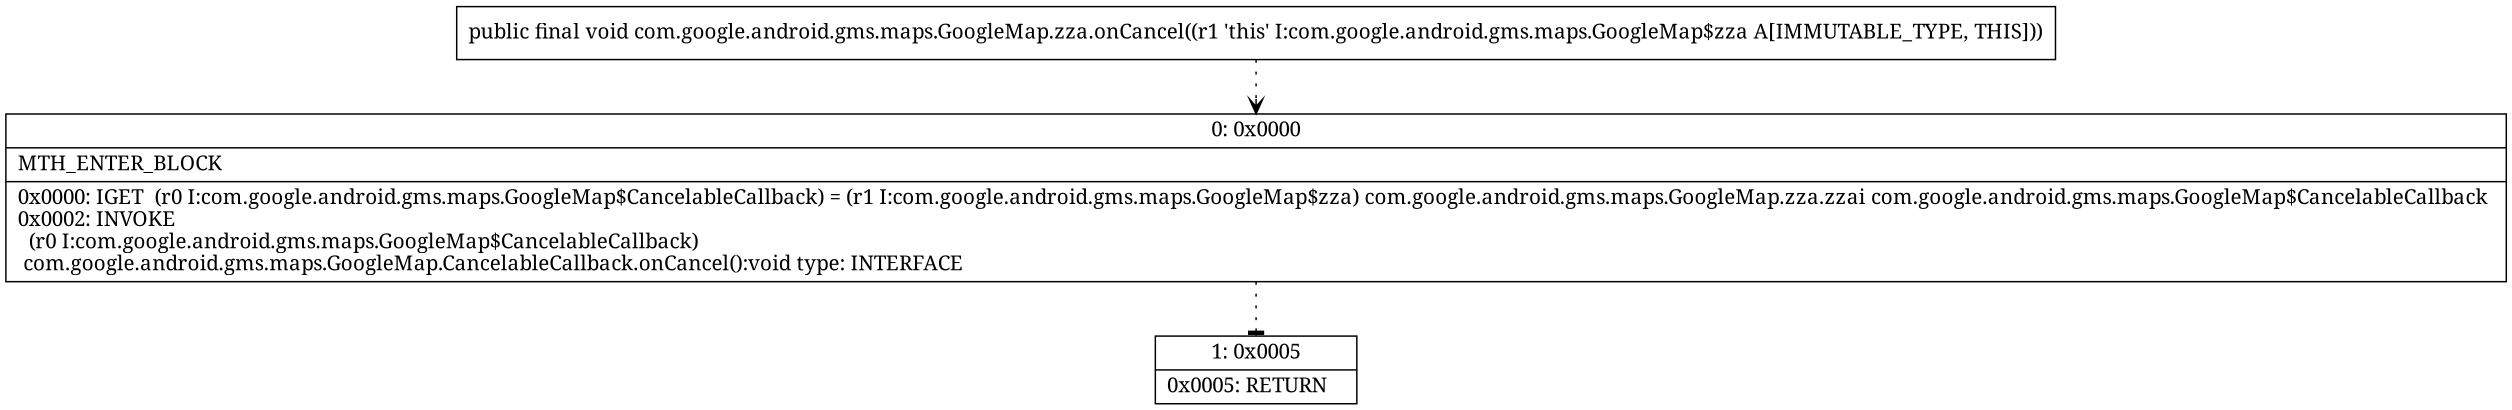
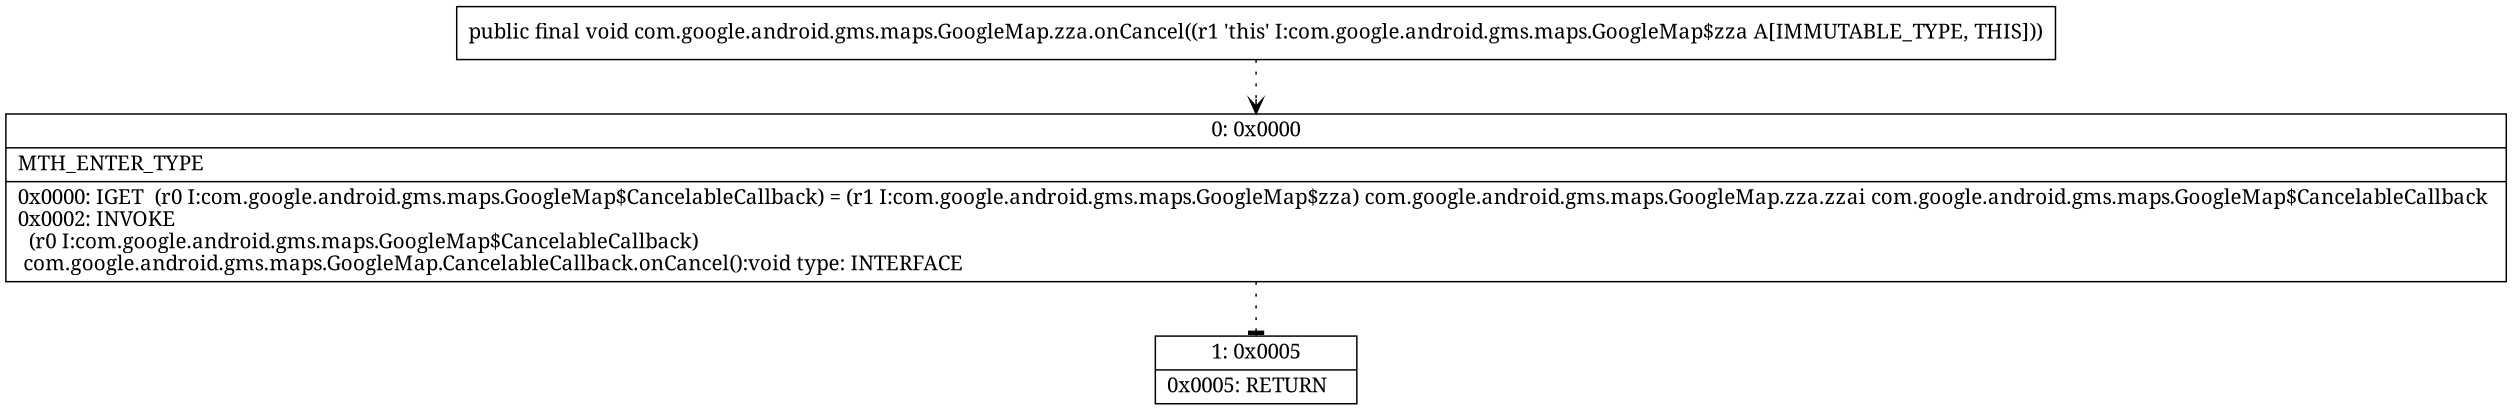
(120, 164) -> (111, 164)
